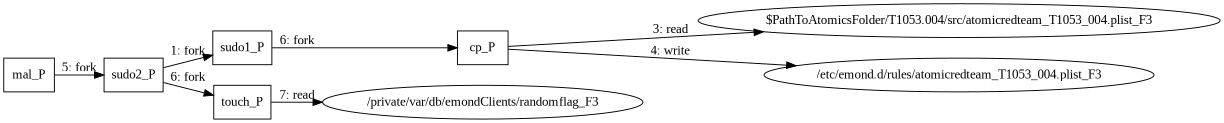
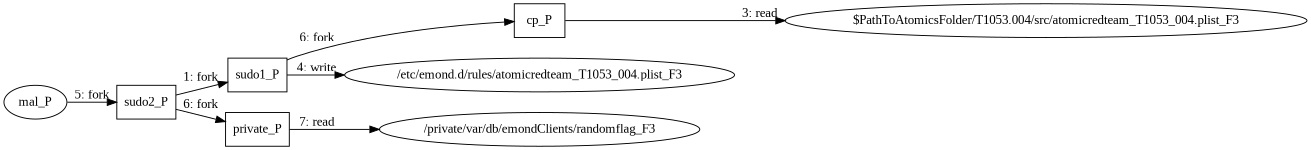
(647, 57) -> (311, 75)
(29, 75) -> (35, 102)
(242, 102) -> (257, 129)
